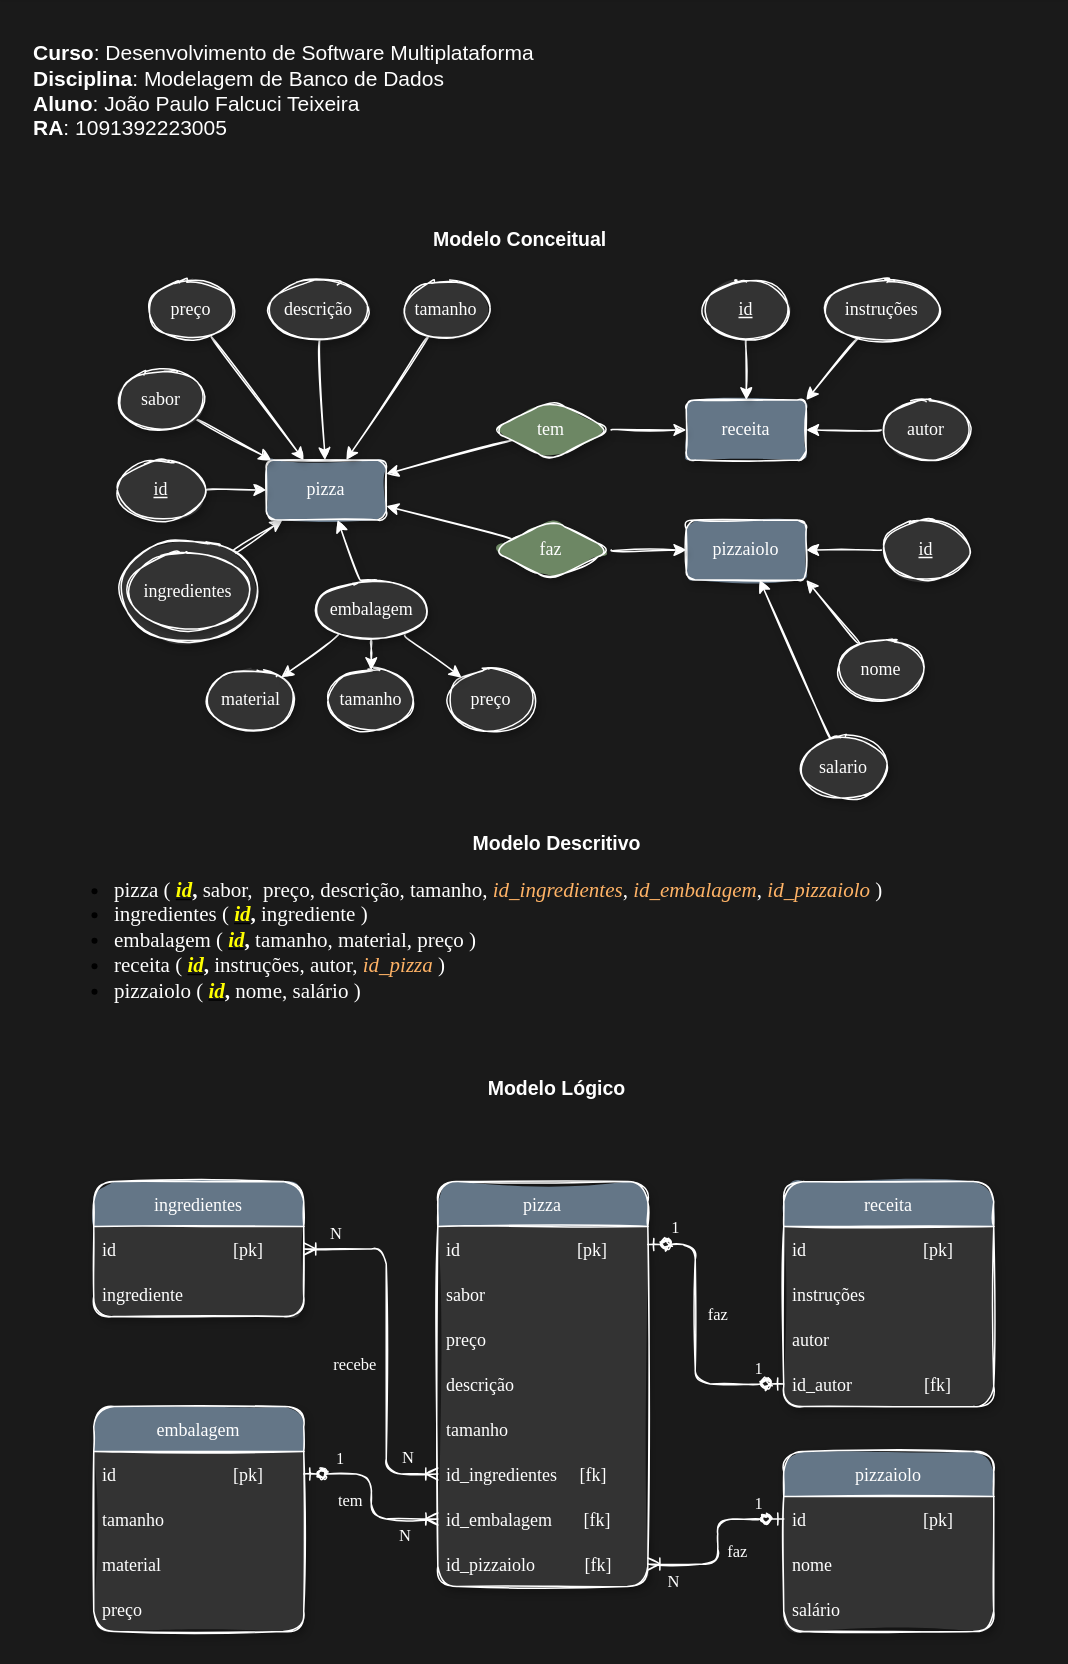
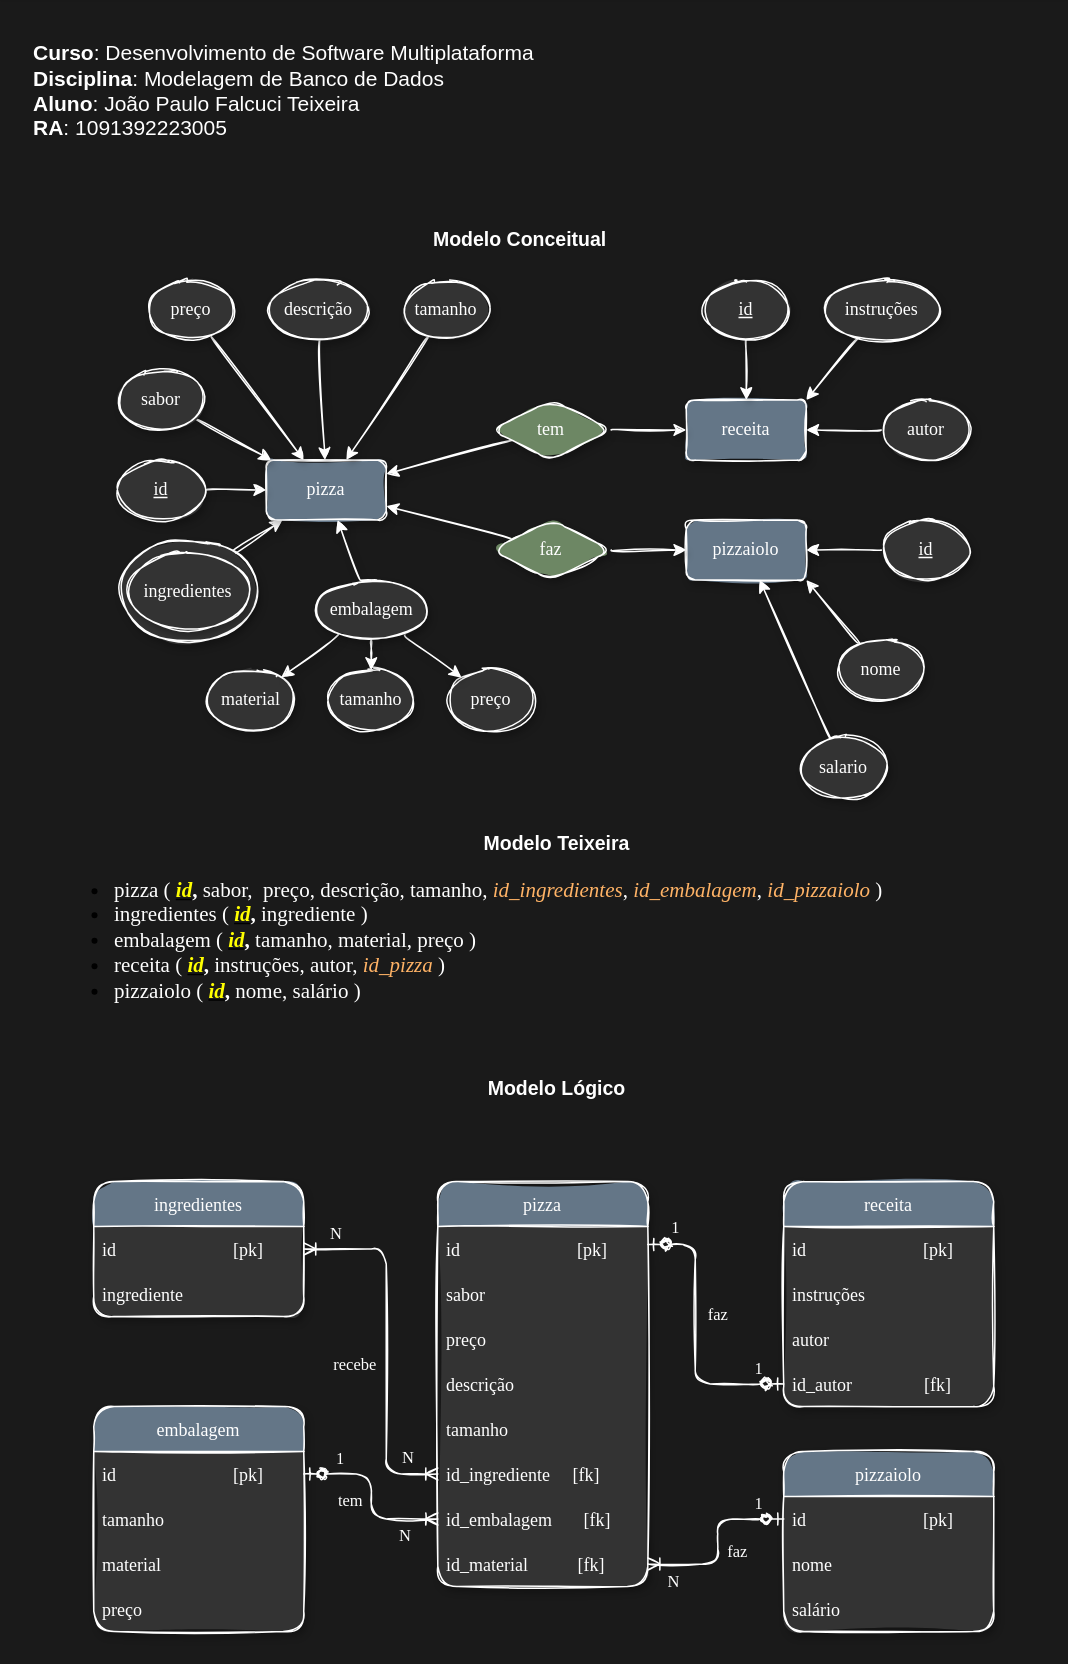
(557, 843) -> (557, 843)
(555, 1475) -> (550, 1475)
(561, 1565) -> (558, 1565)
